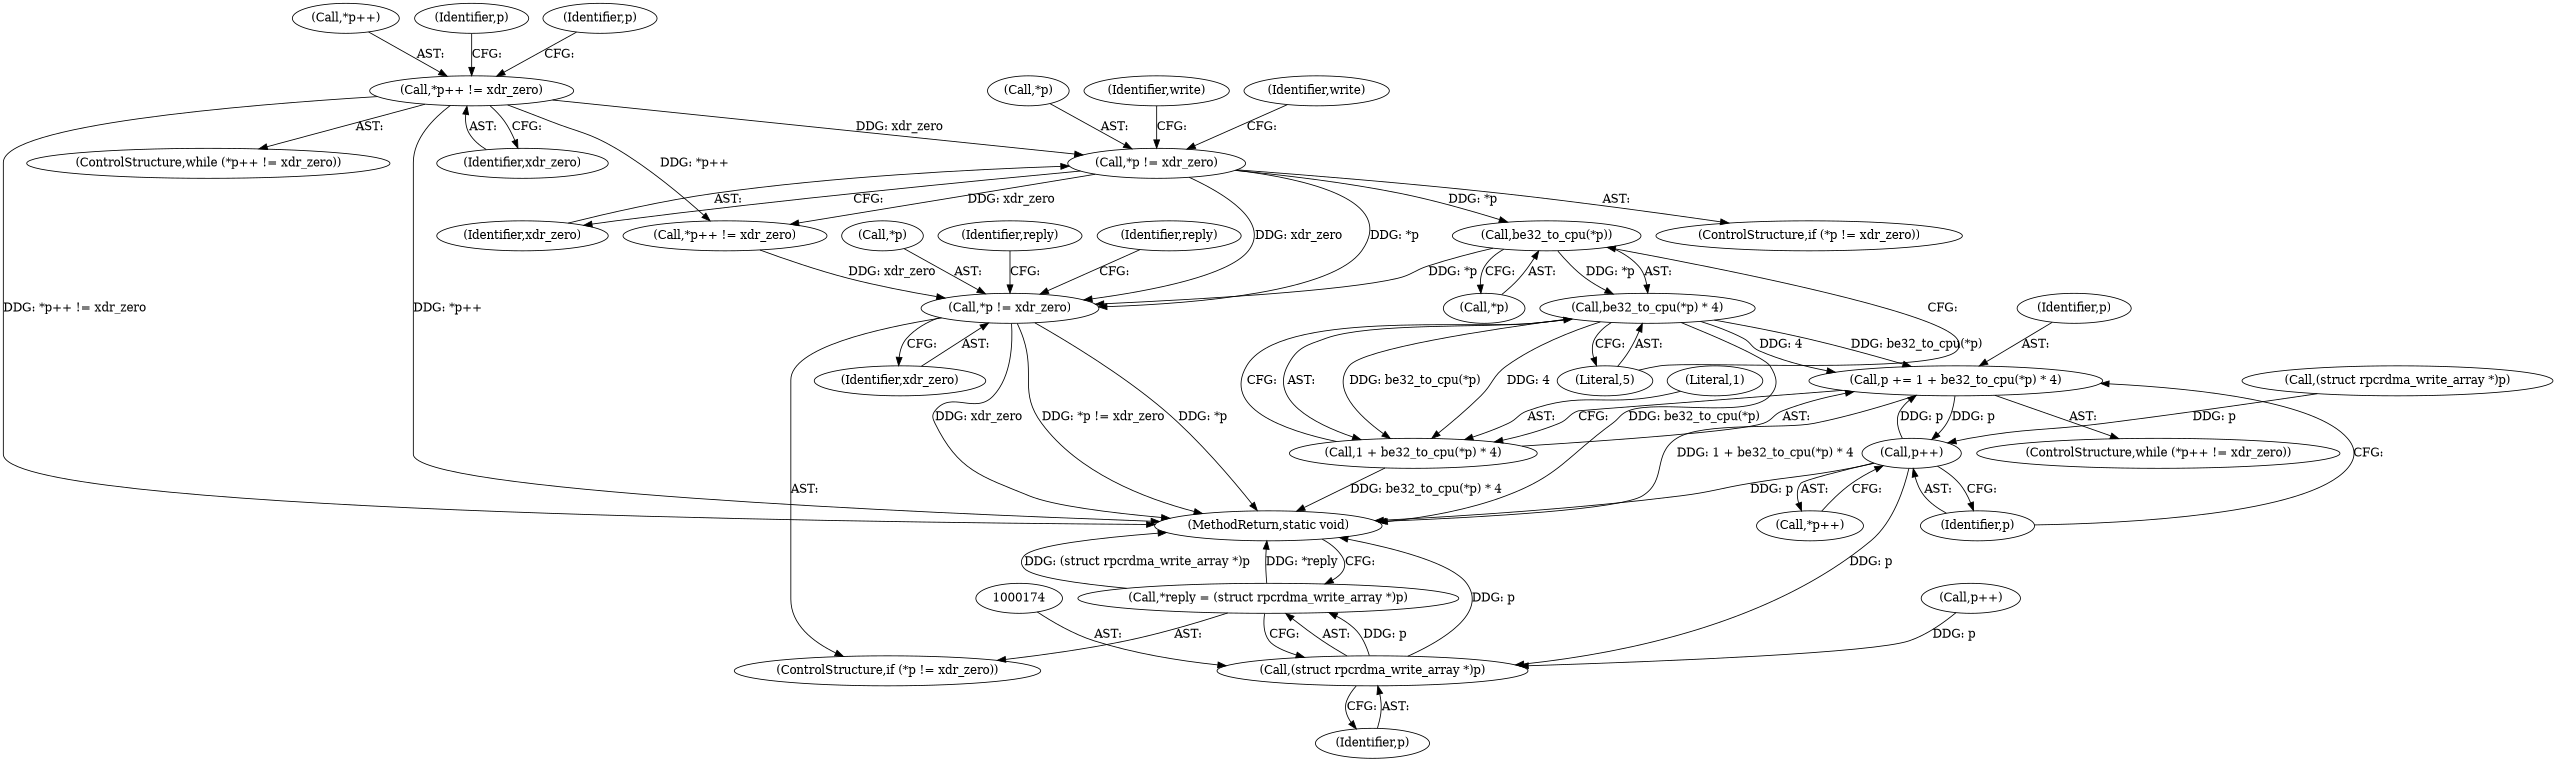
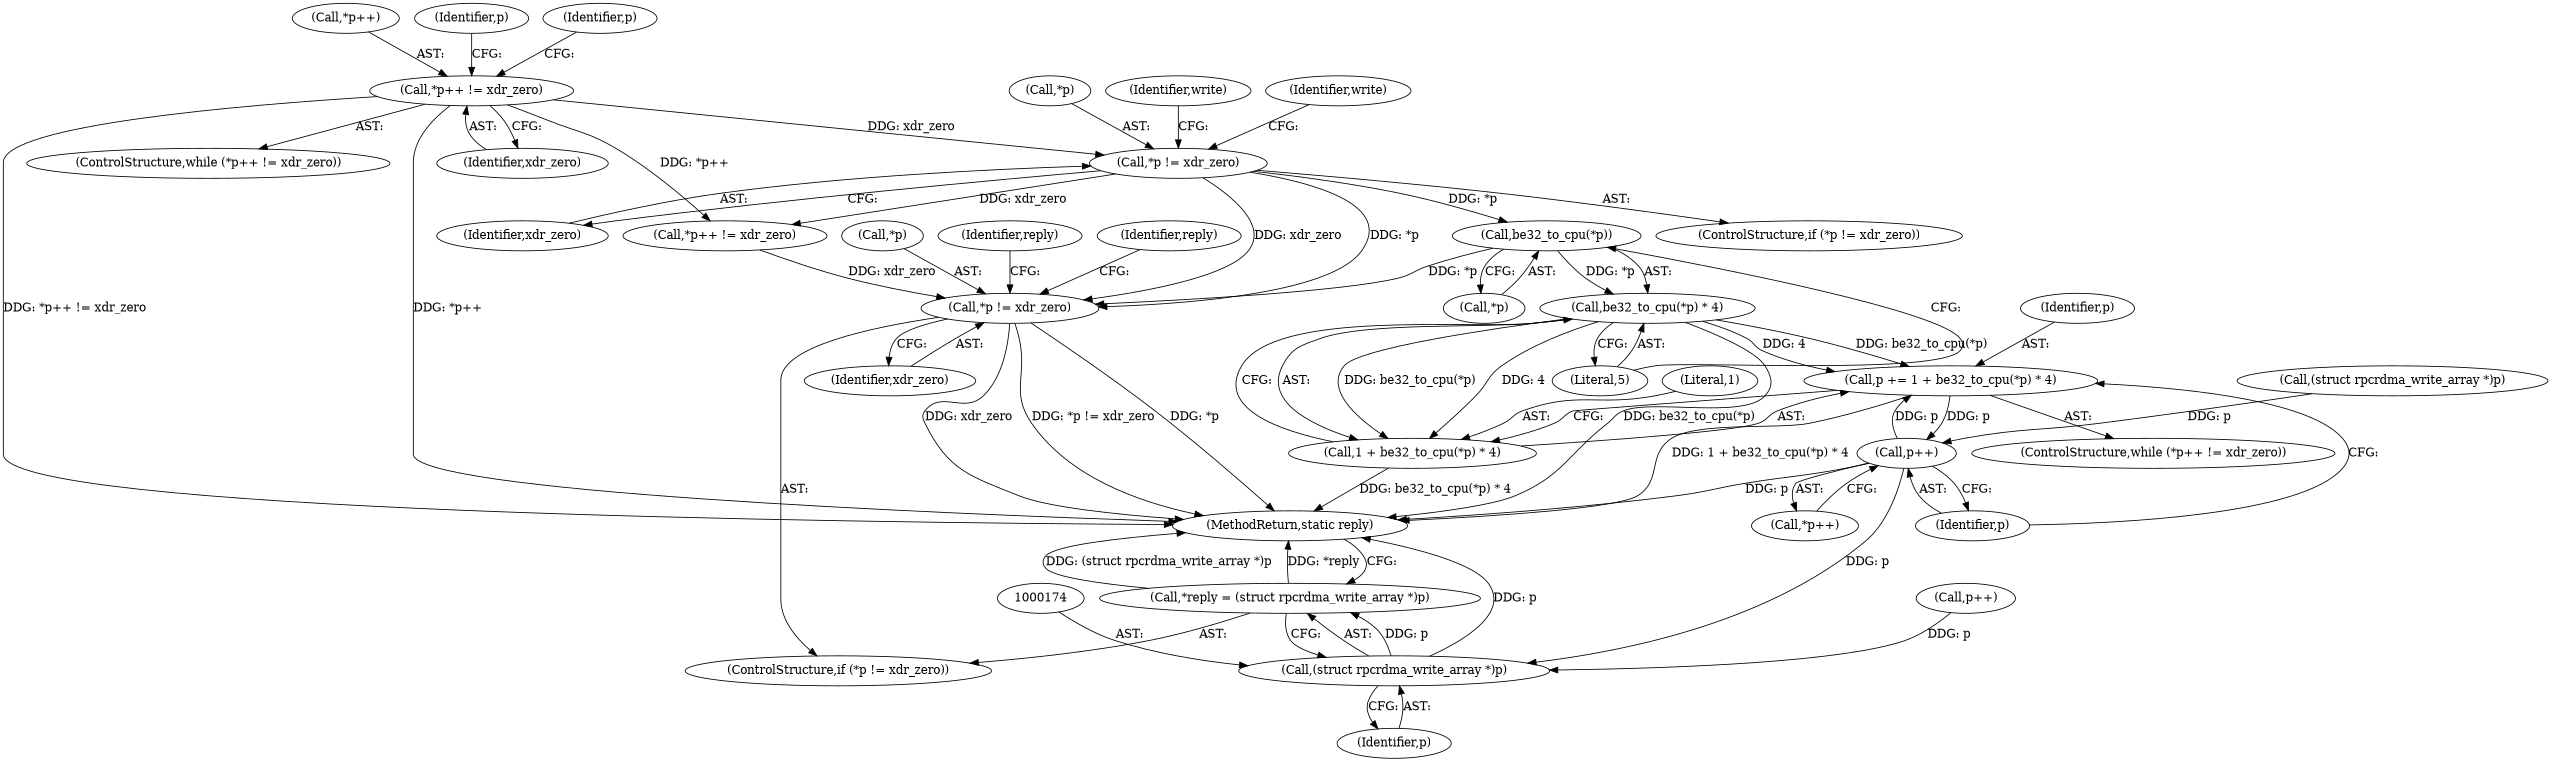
(1268, 526) -> (1290, 526)
